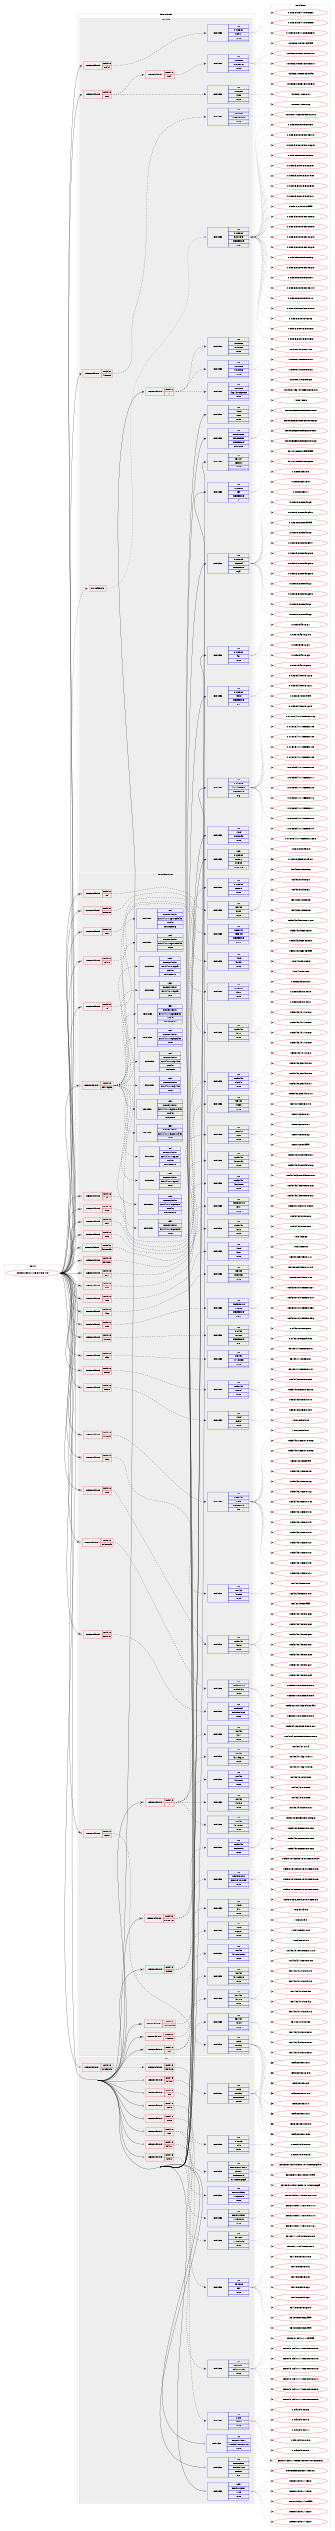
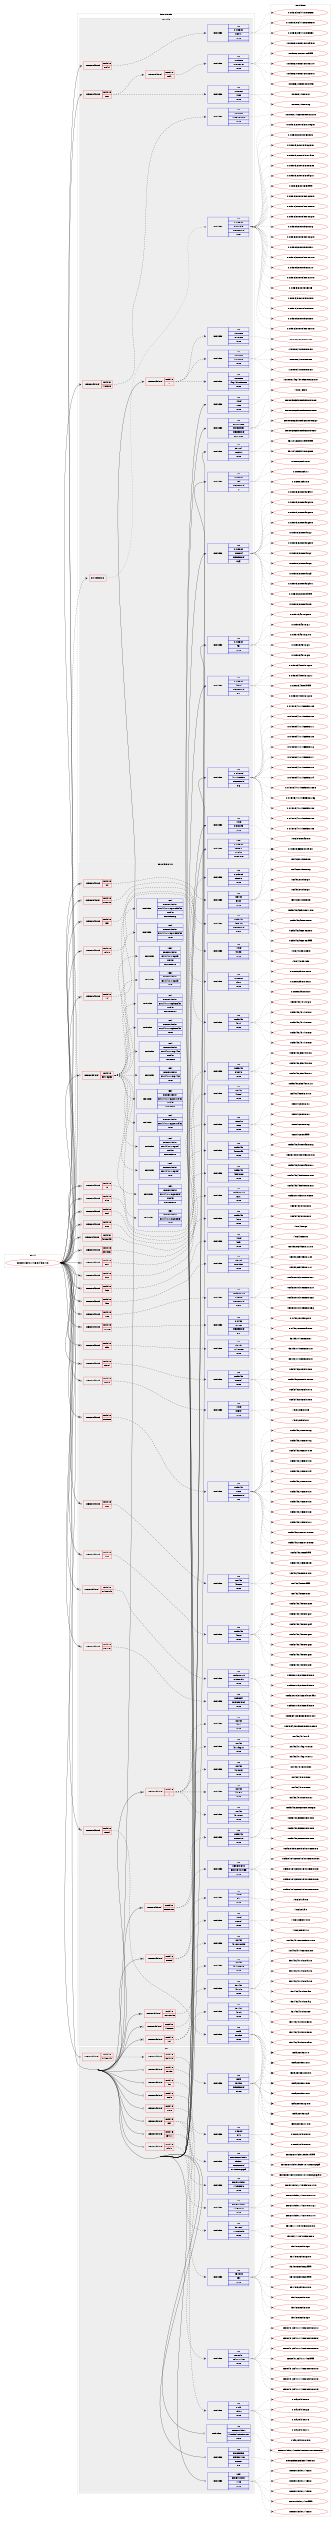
(301, 247) -> none
